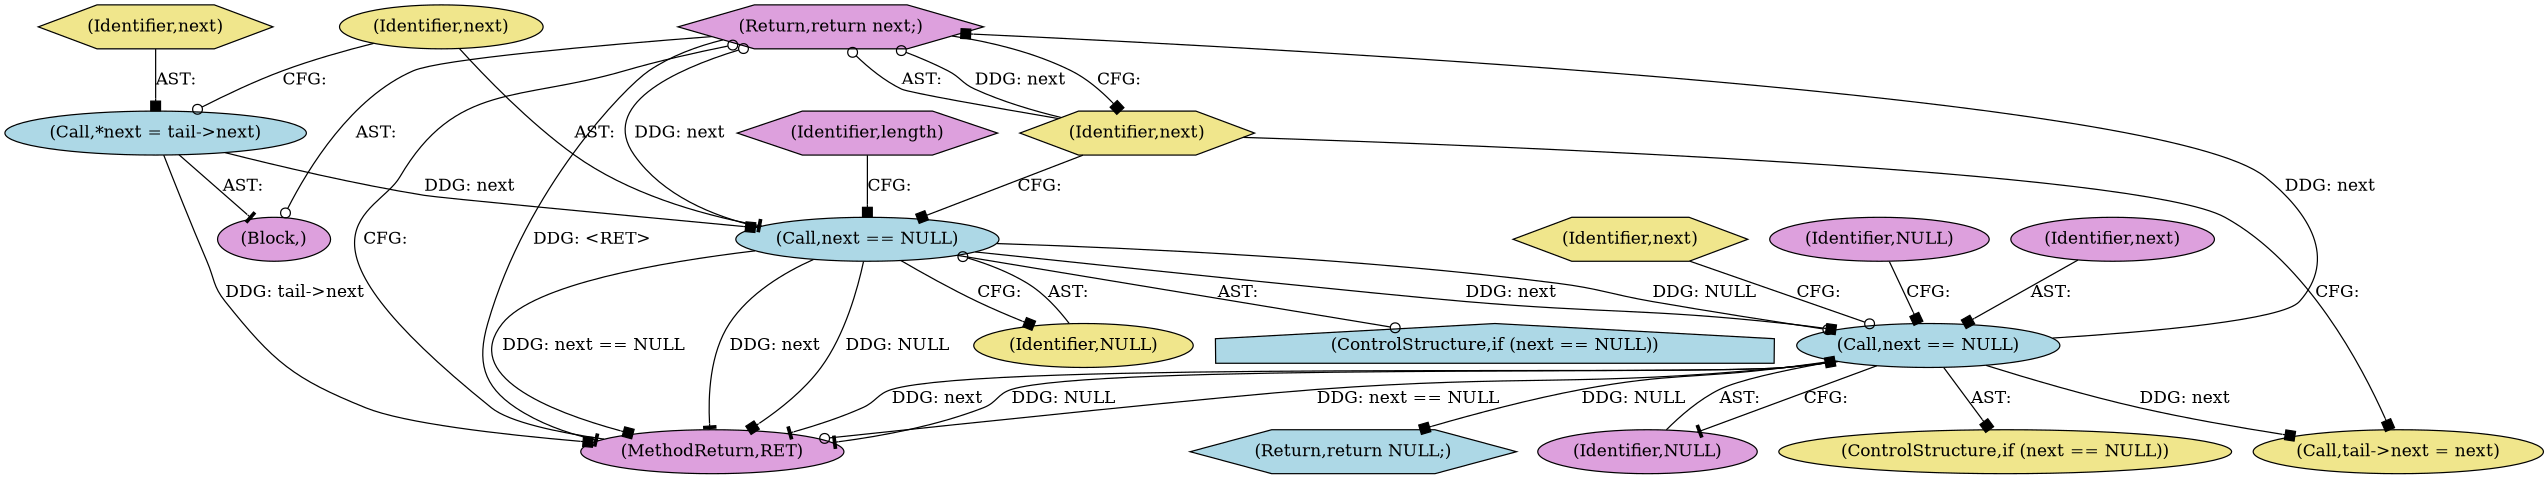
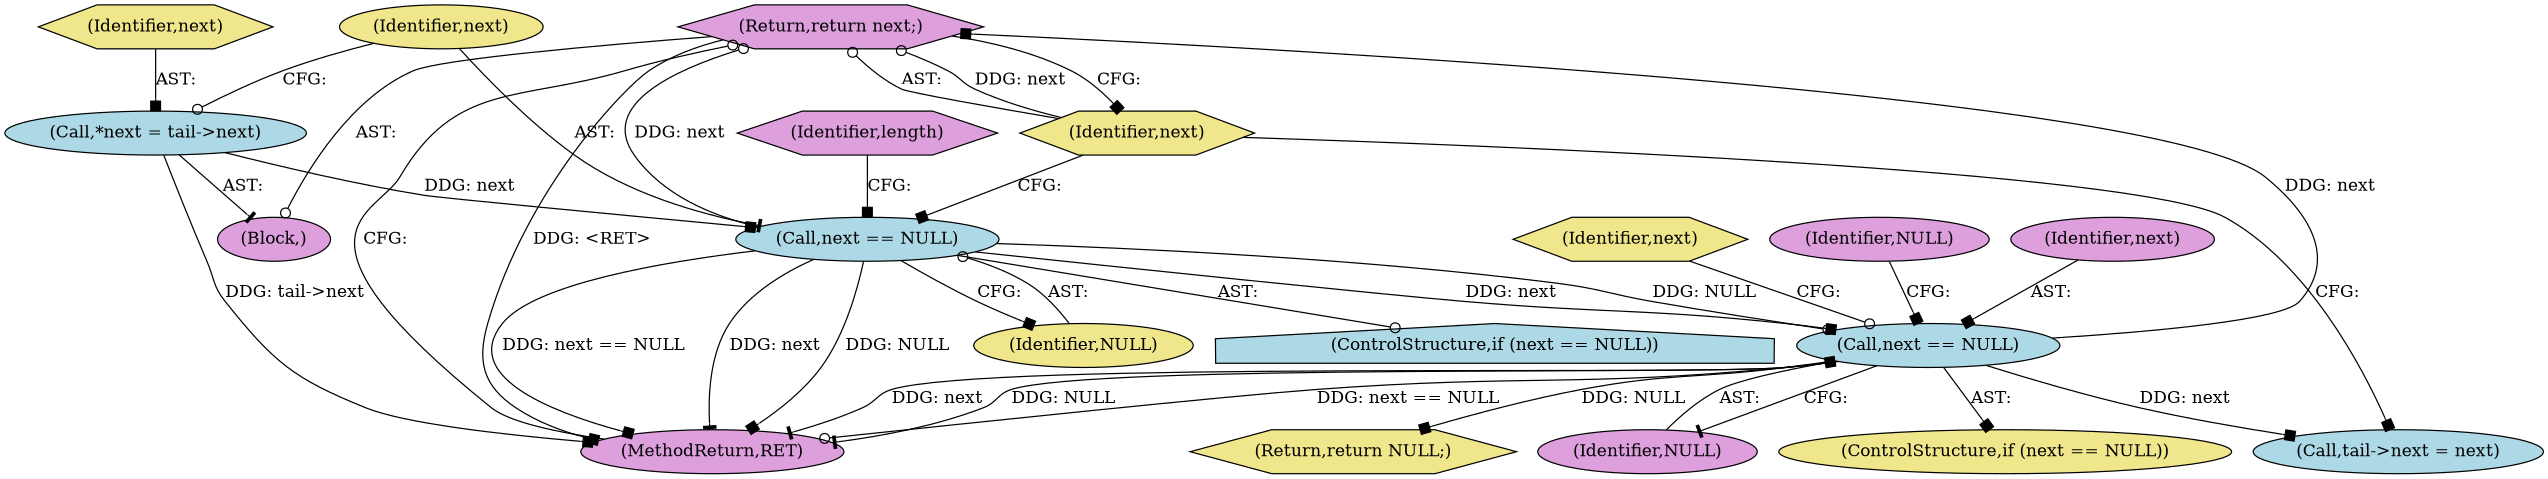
(526, 229) -> (528, 226)
(1353, 452) -> (1353, 452)
(2398, 452) -> (2398, 452)
